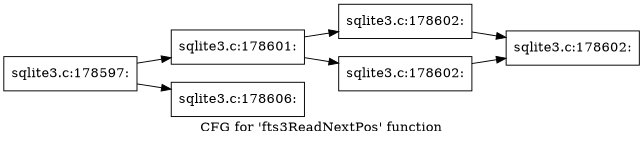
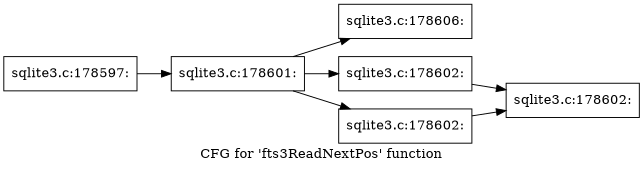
(149, 86) -> (317, 49)
